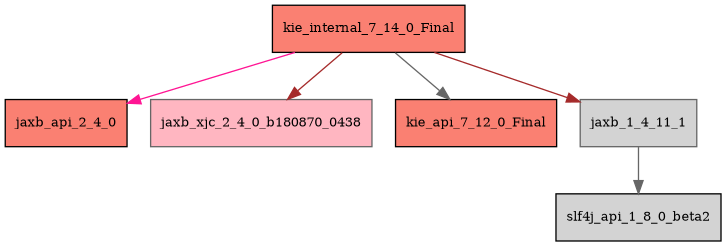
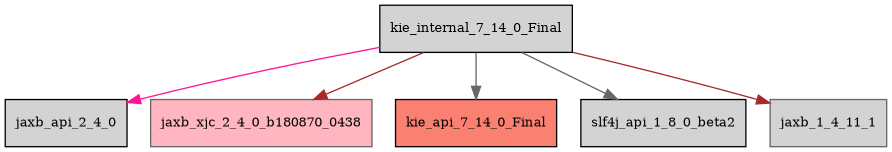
(369, 29) -> (476, 29)
(66, 123) -> (66, 123)
(476, 123) -> (476, 123)
(638, 164) -> (564, 73)
